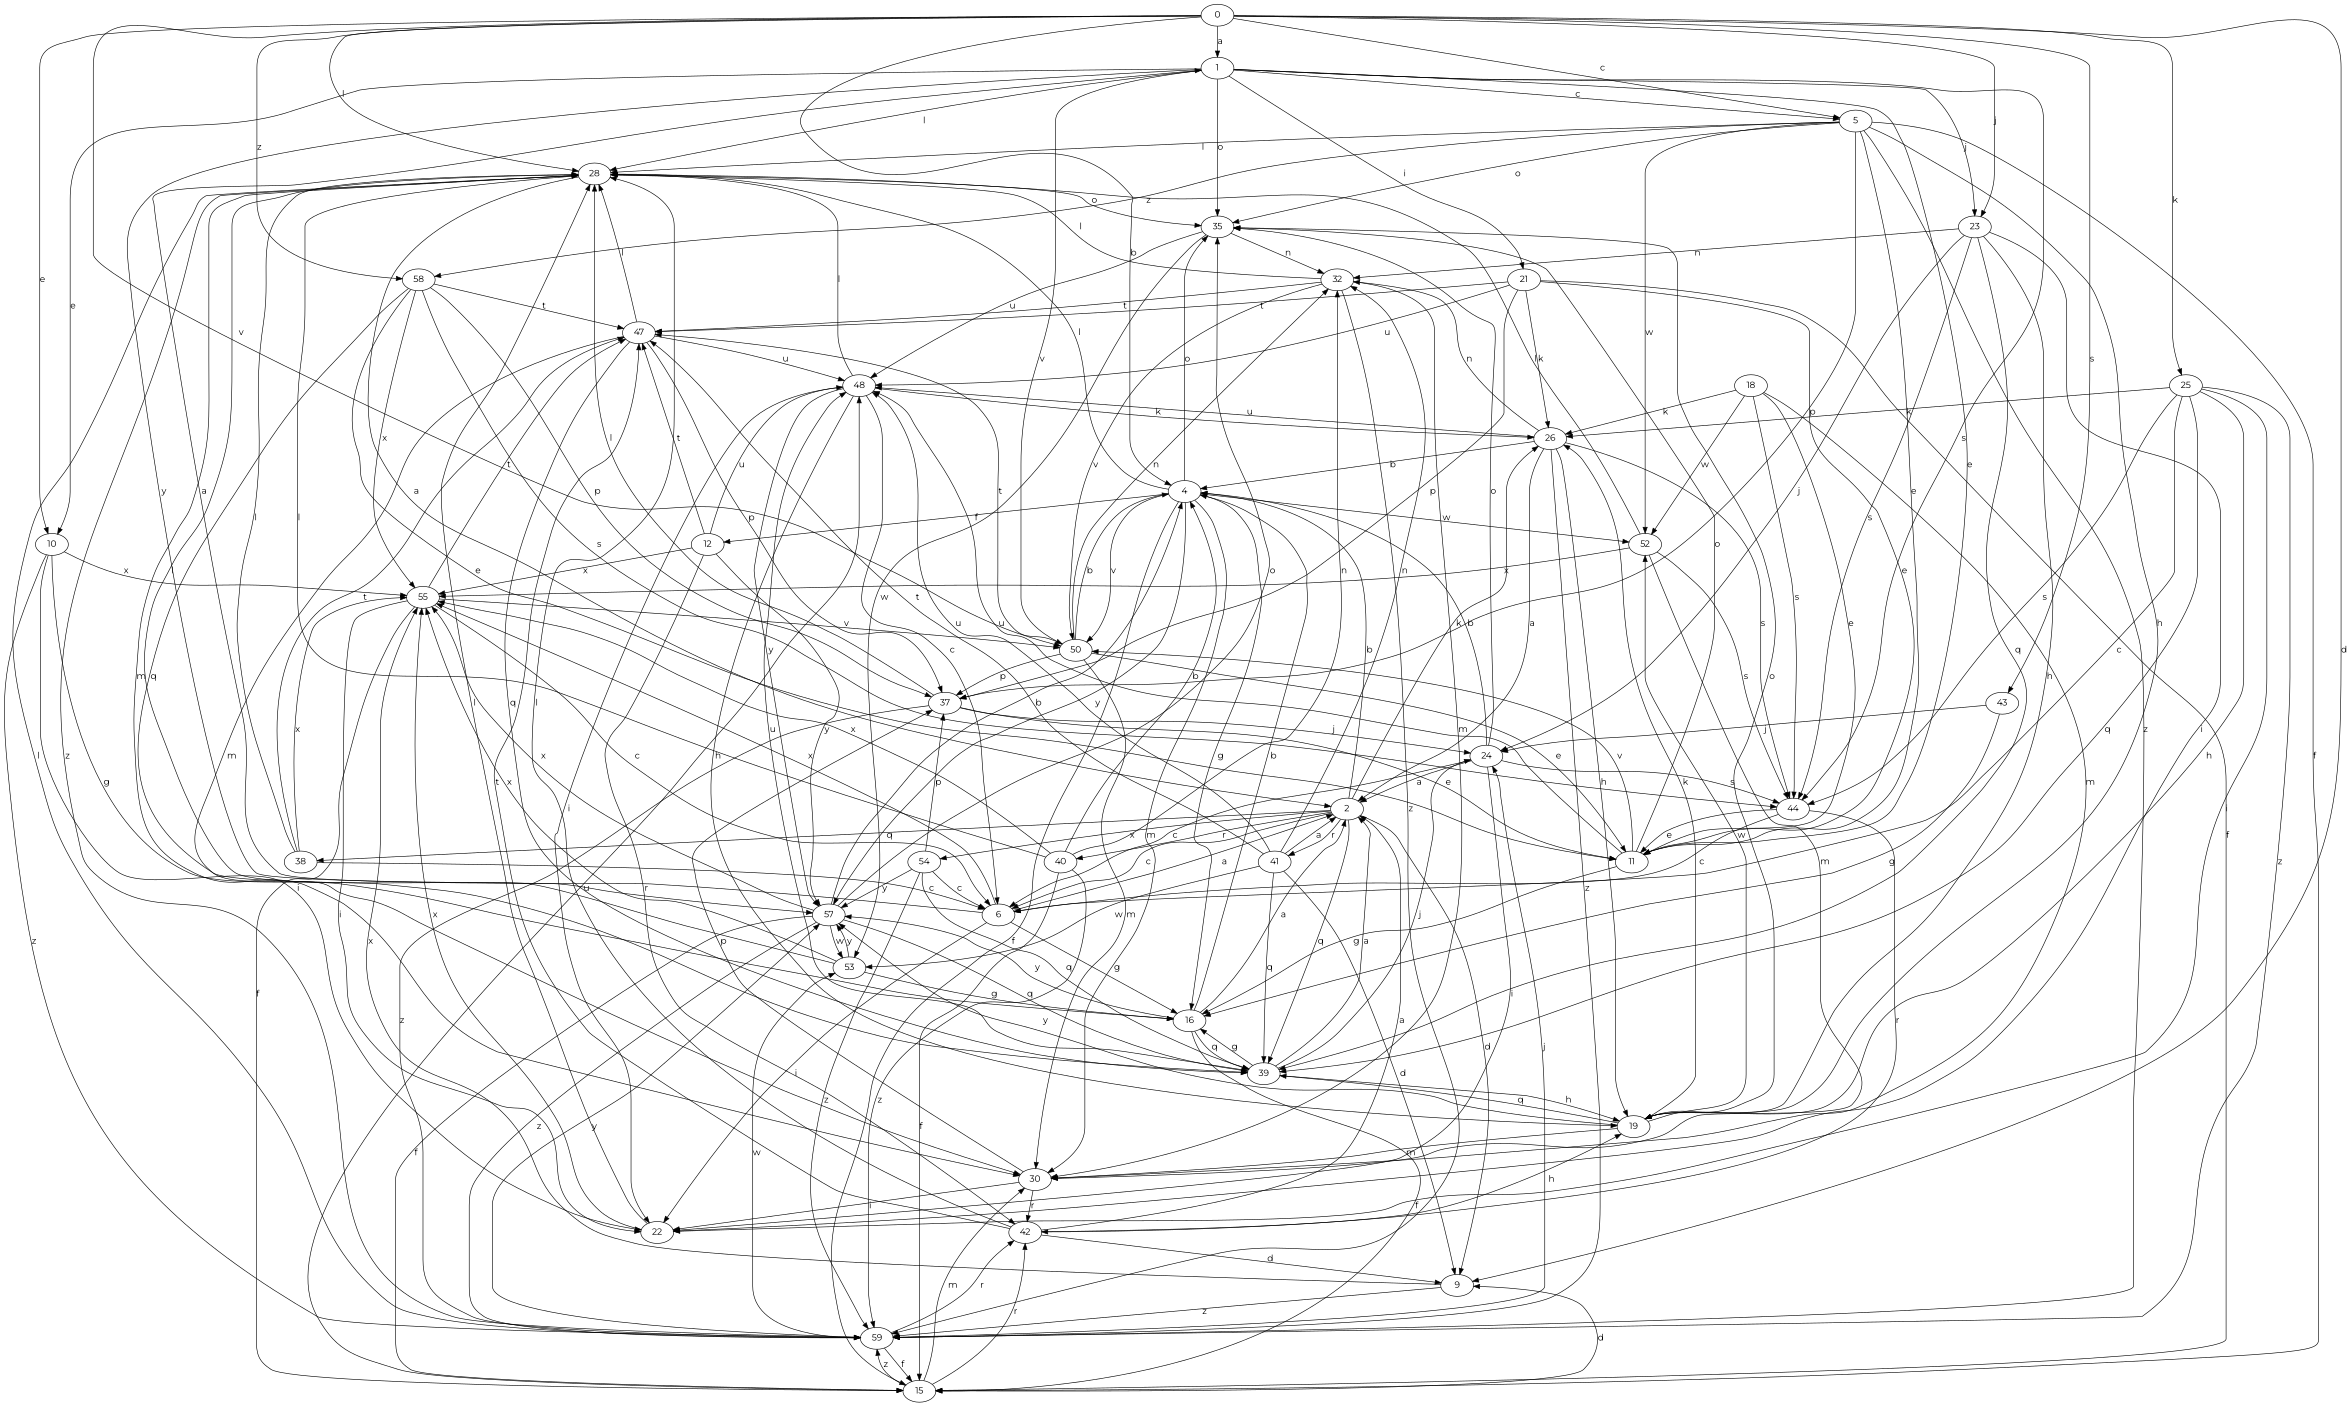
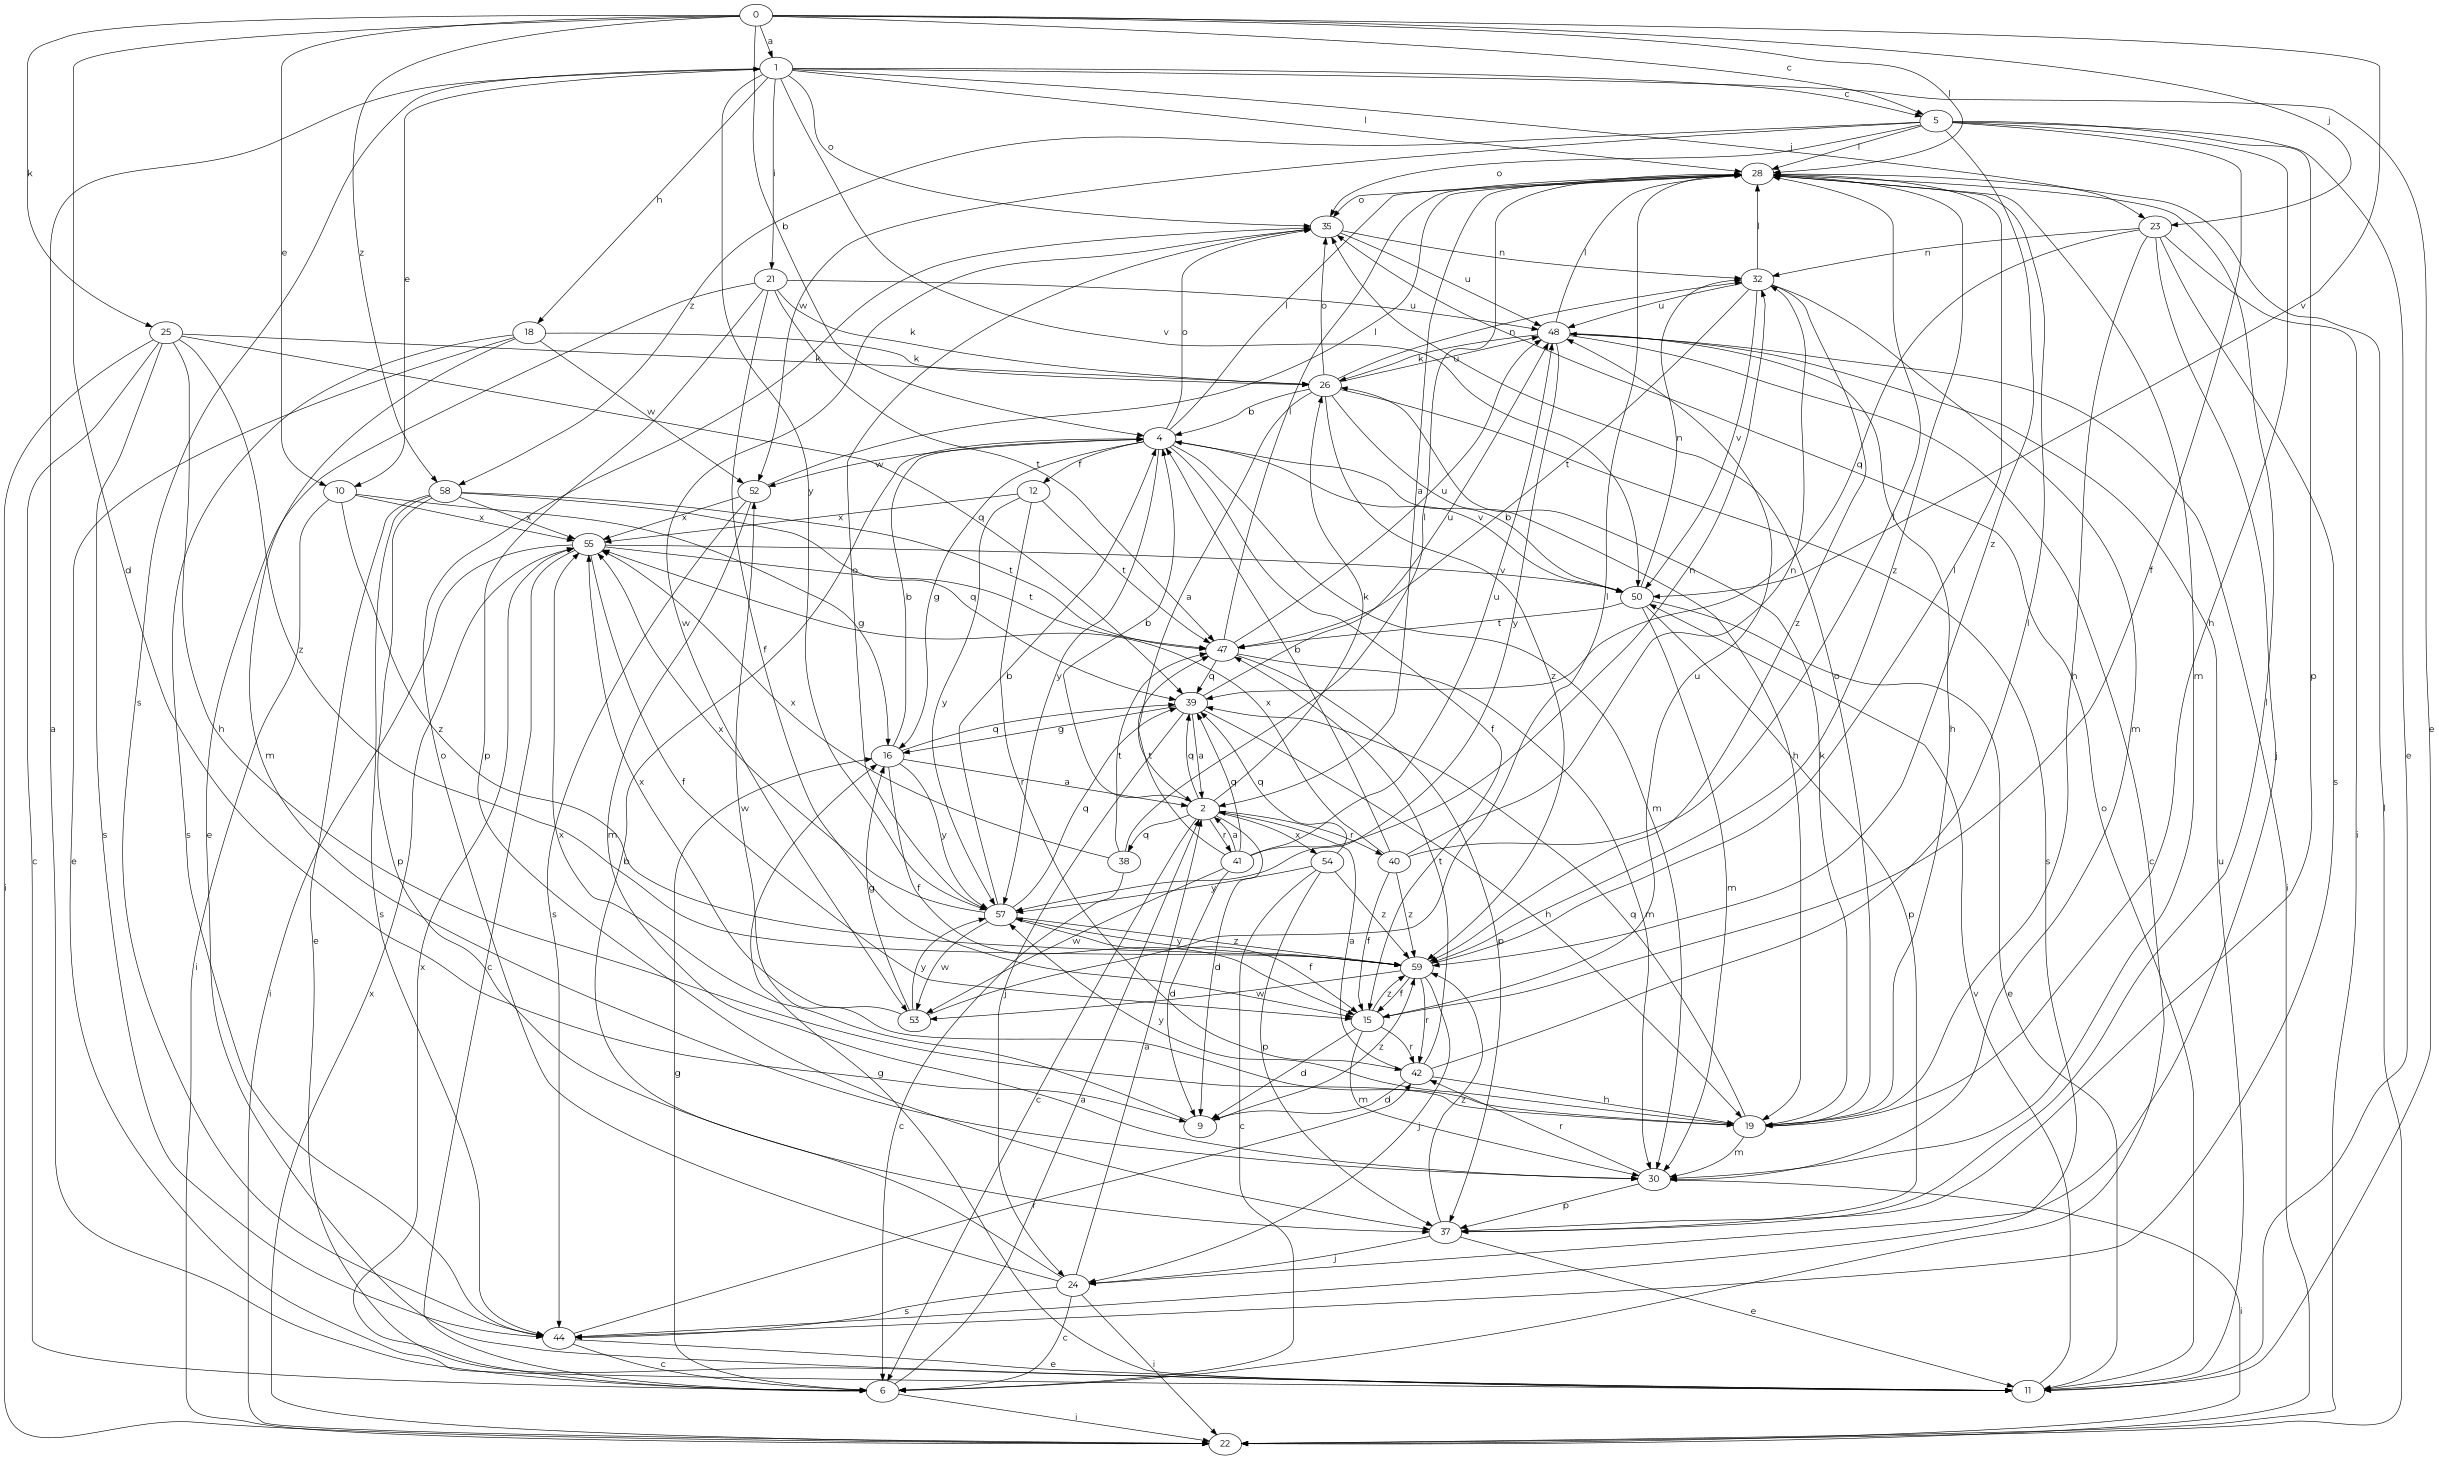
none -> (655, 198)
none -> (1321, 309)
(752, 440) -> (1657, 302)
(2002, 703) -> none
